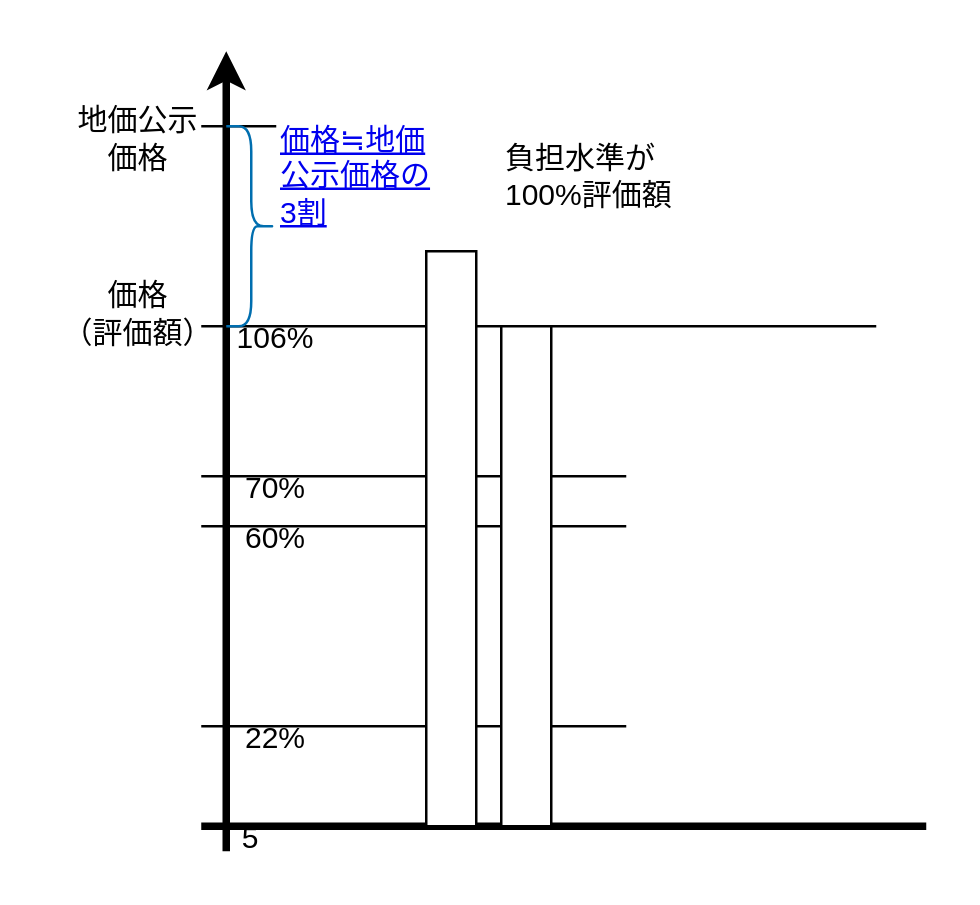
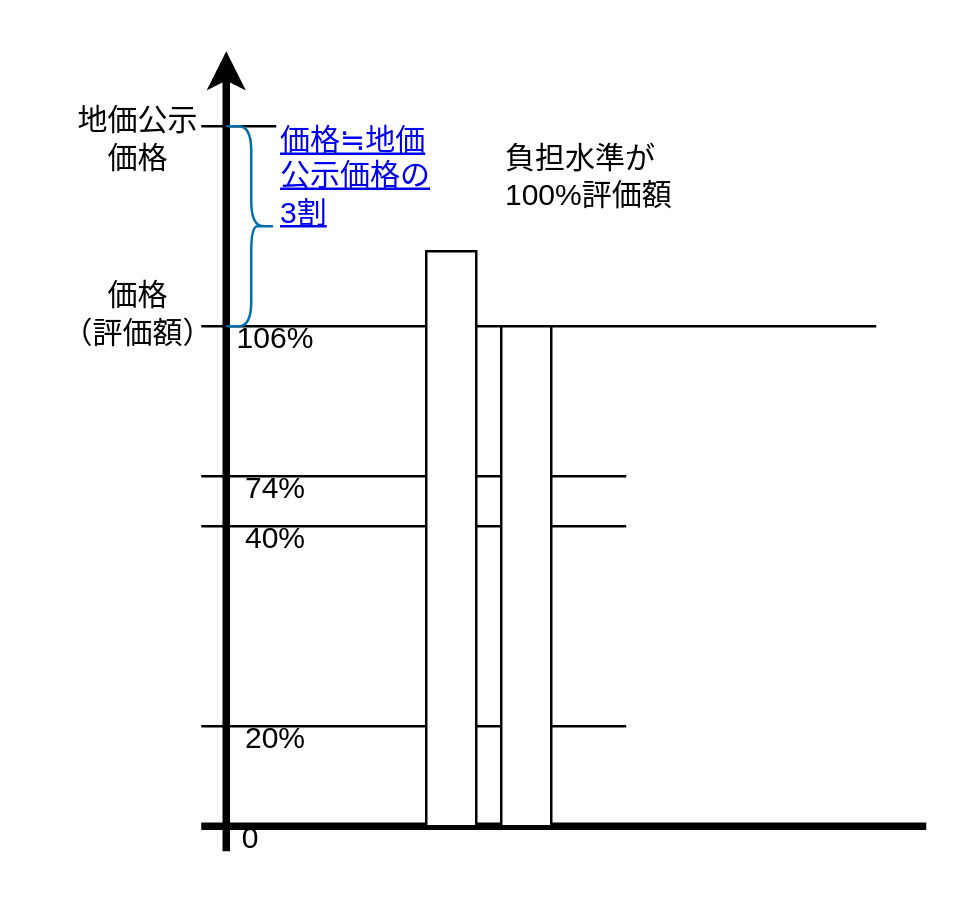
(276, 489) -> (276, 489)
(276, 539) -> (276, 539)
(276, 739) -> (276, 739)
(251, 839) -> (251, 839)
